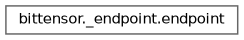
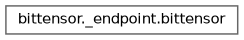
(122, 20) -> (122, 20)
